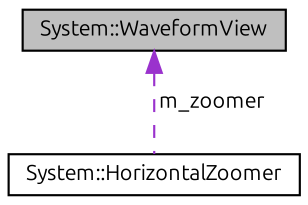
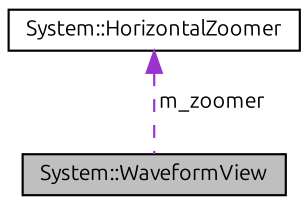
(154, 114) -> (154, 114)
